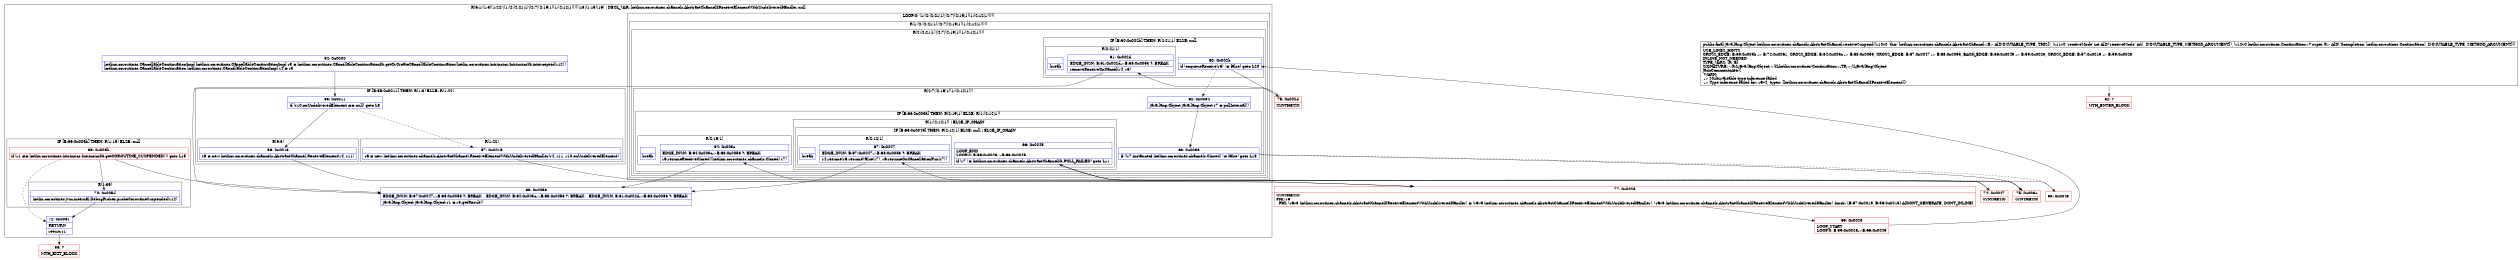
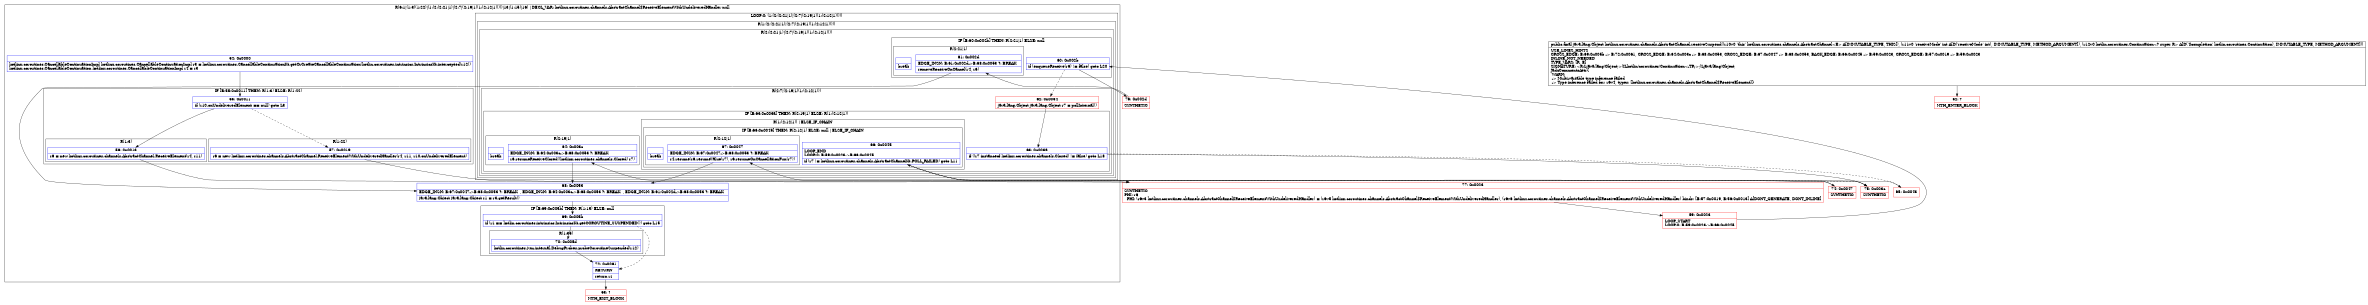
(1199, 103) -> (1047, 103)
(278, 142) -> (126, 142)
(99, 153) -> (573, 220)
(258, 187) -> (573, 208)
